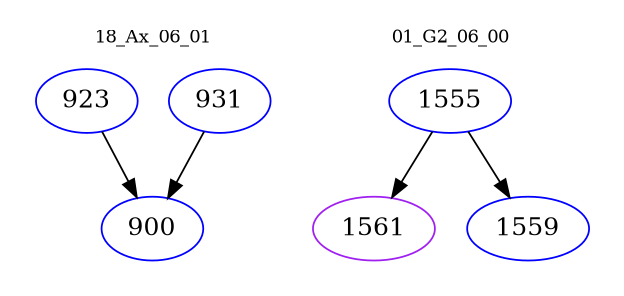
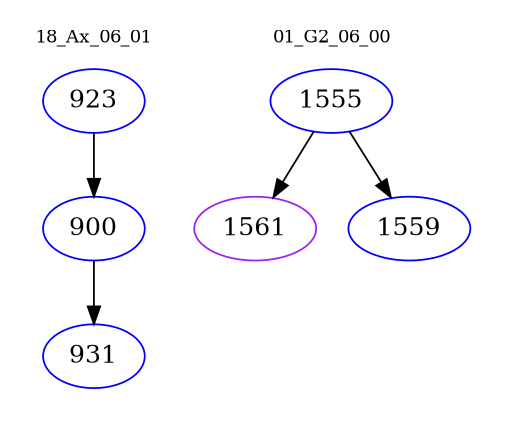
(190, 157) -> (94, 284)
